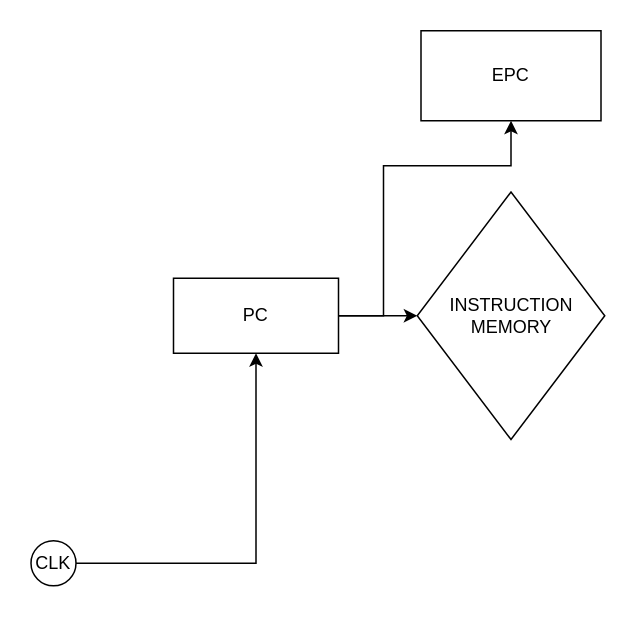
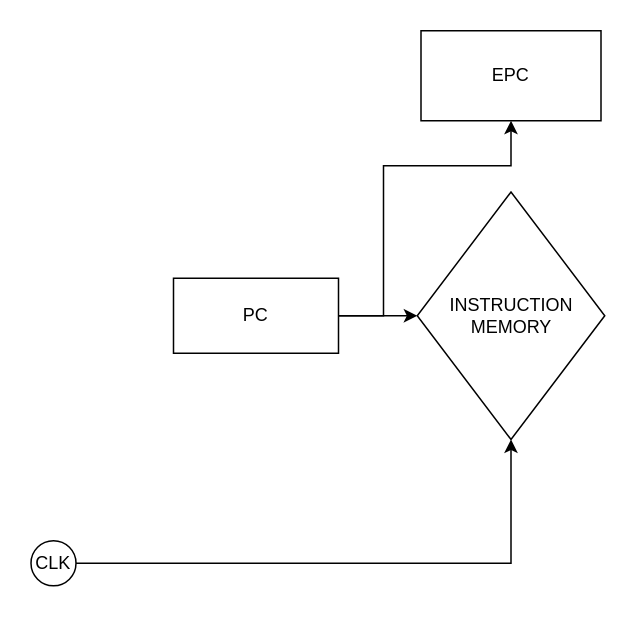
(256, 462) -> none
none -> (441, 563)
